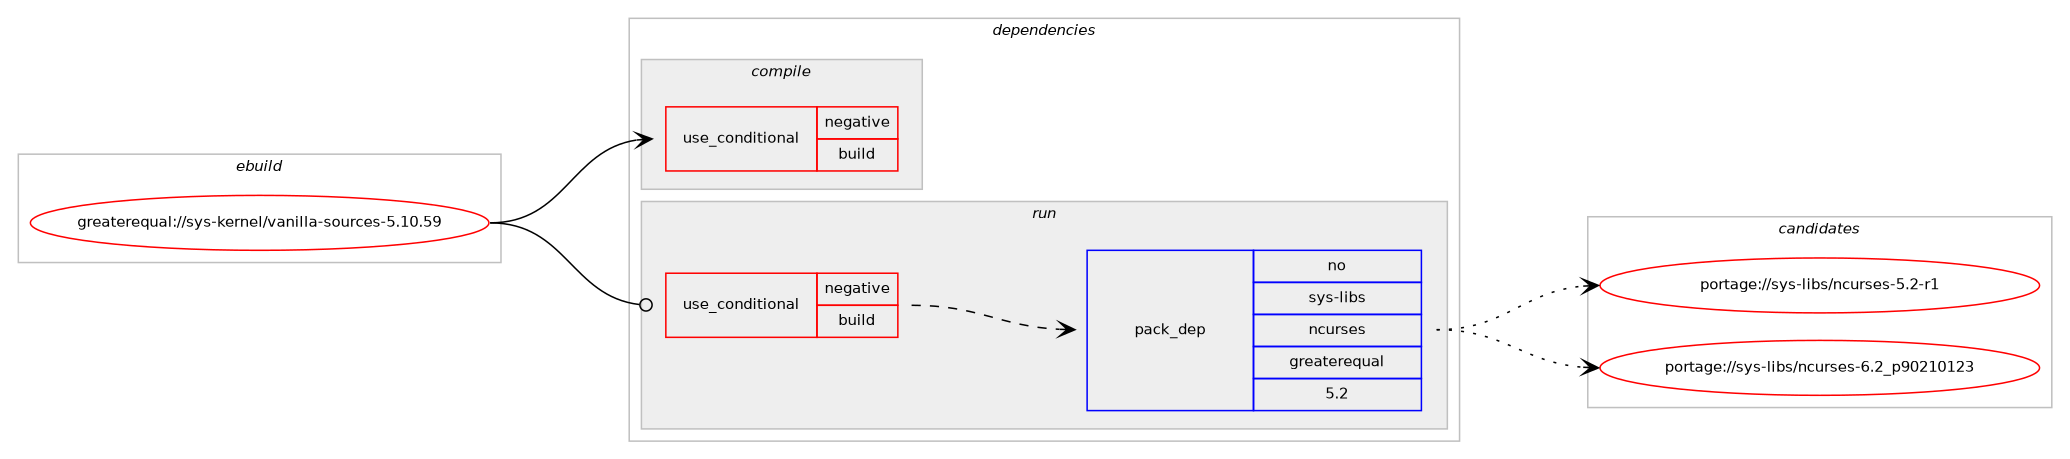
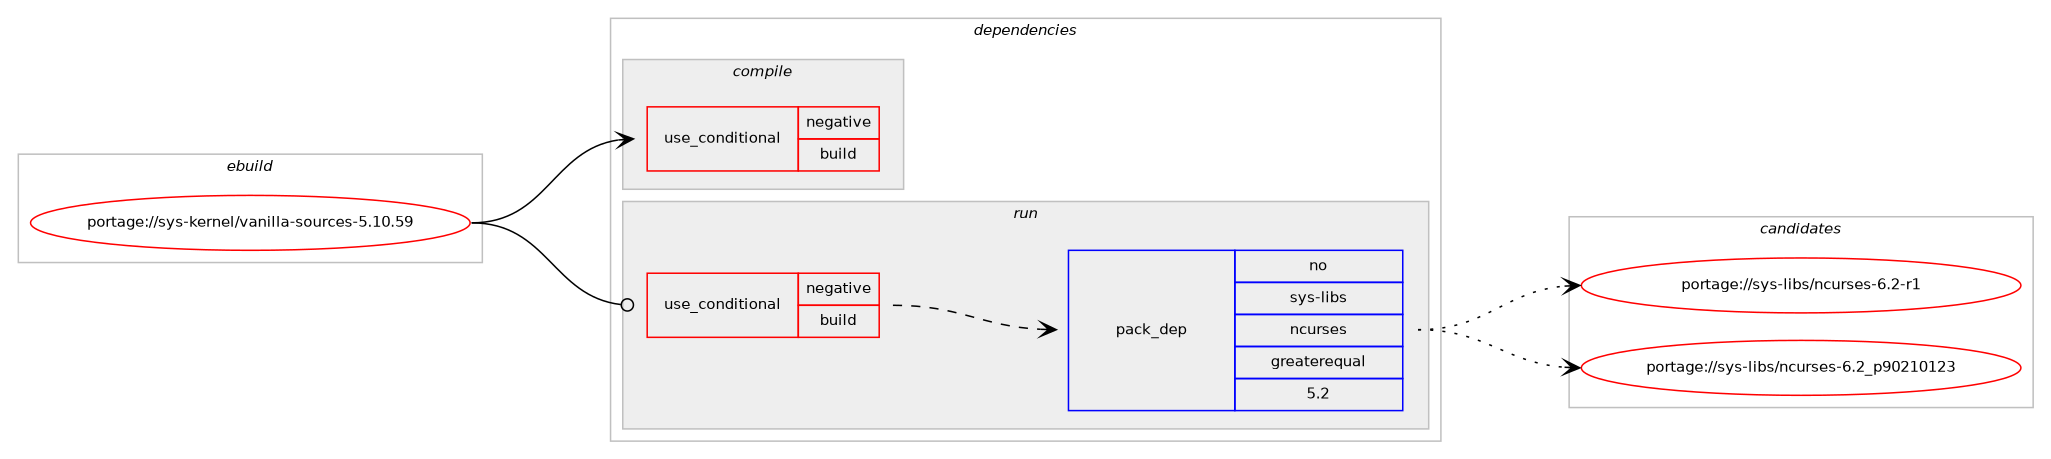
(260, 223) -> (250, 223)
(1820, 285) -> (1801, 285)
